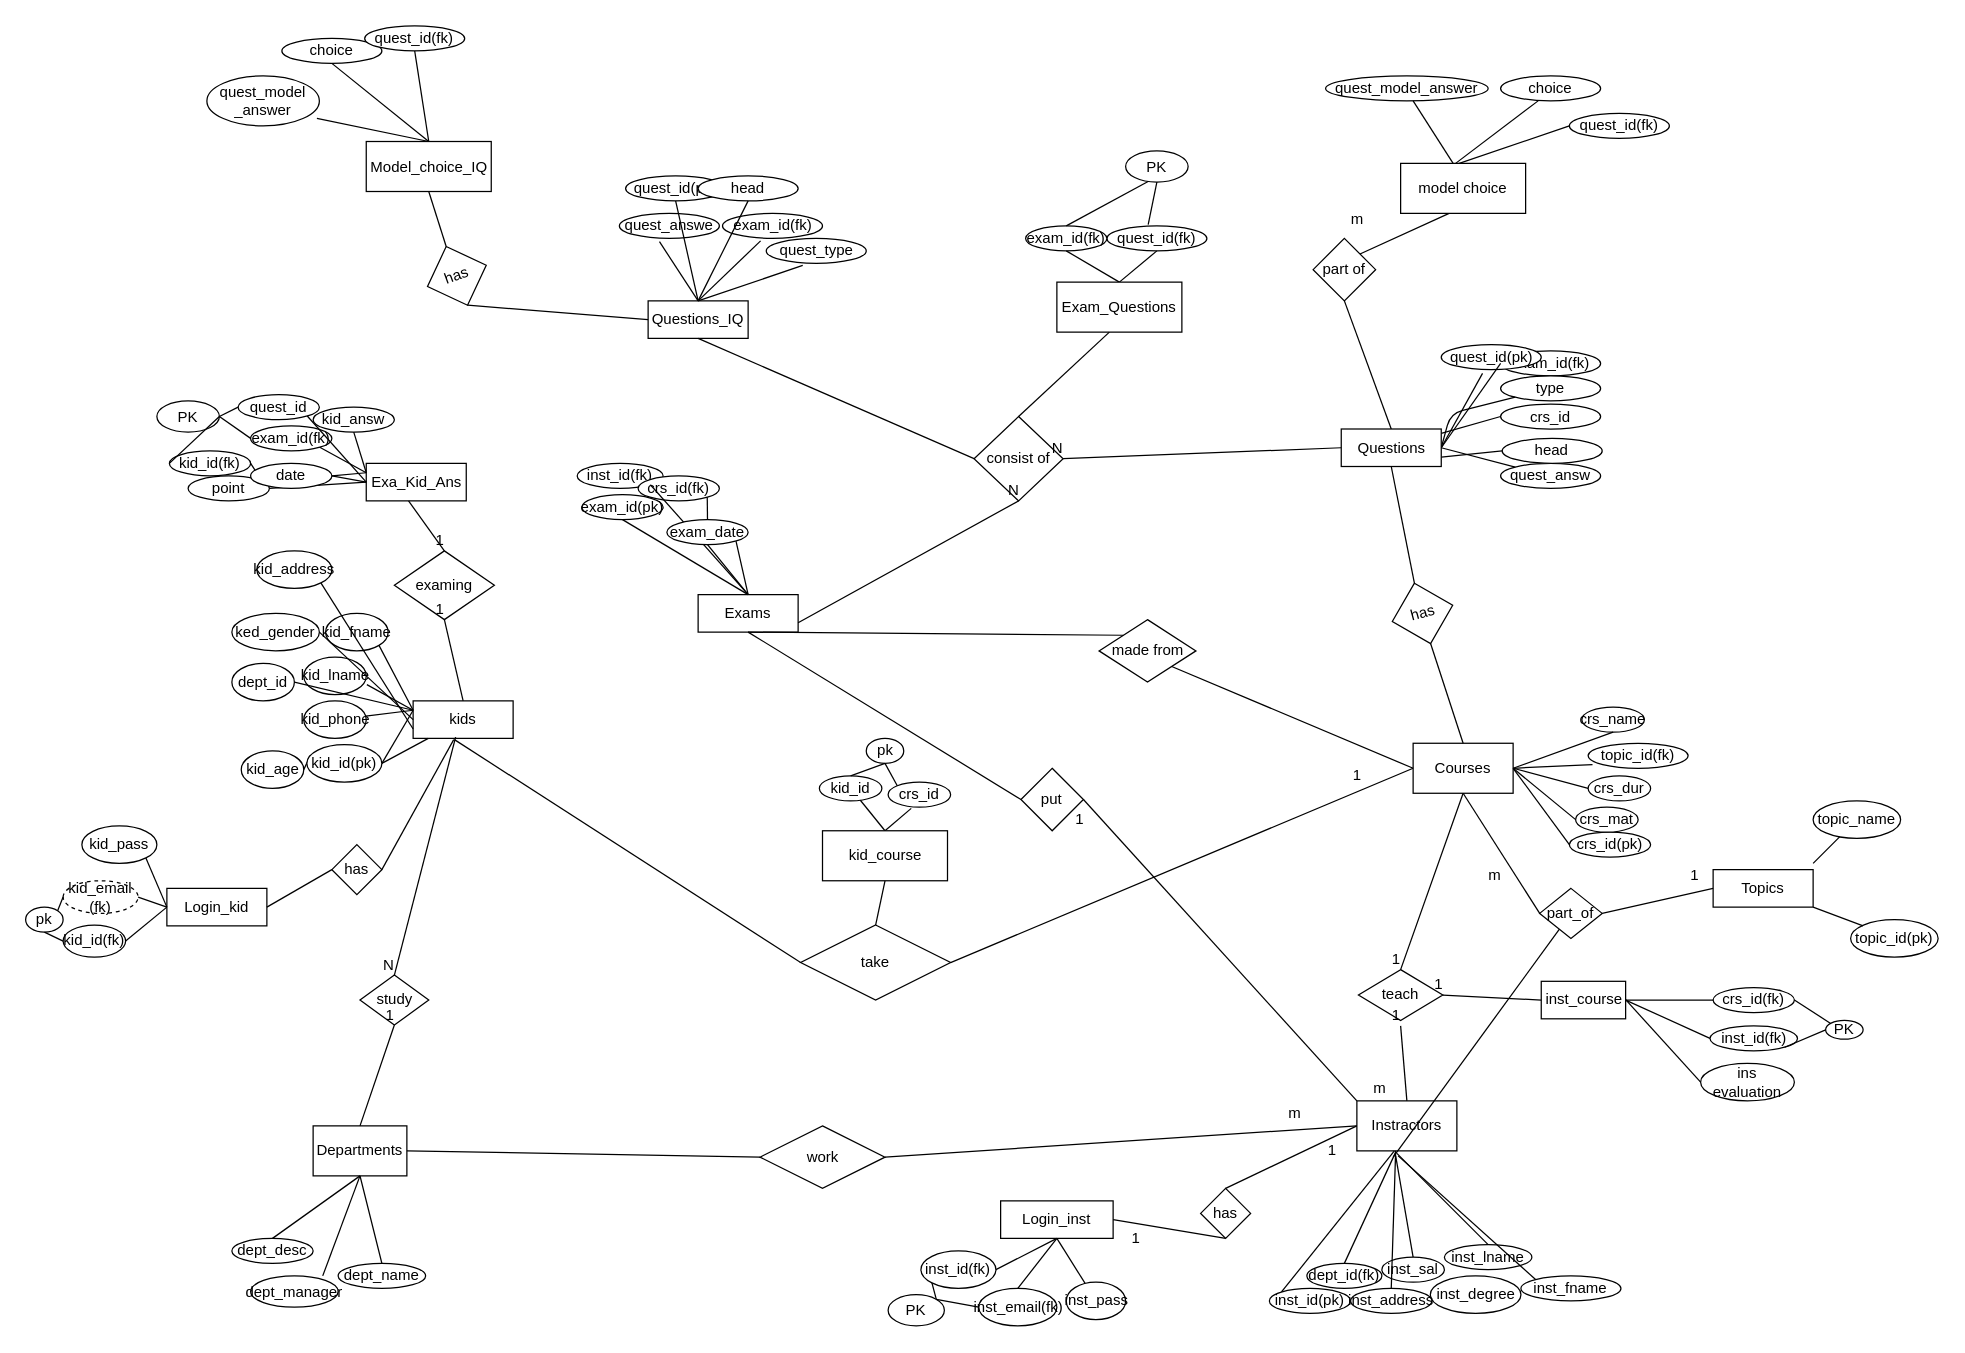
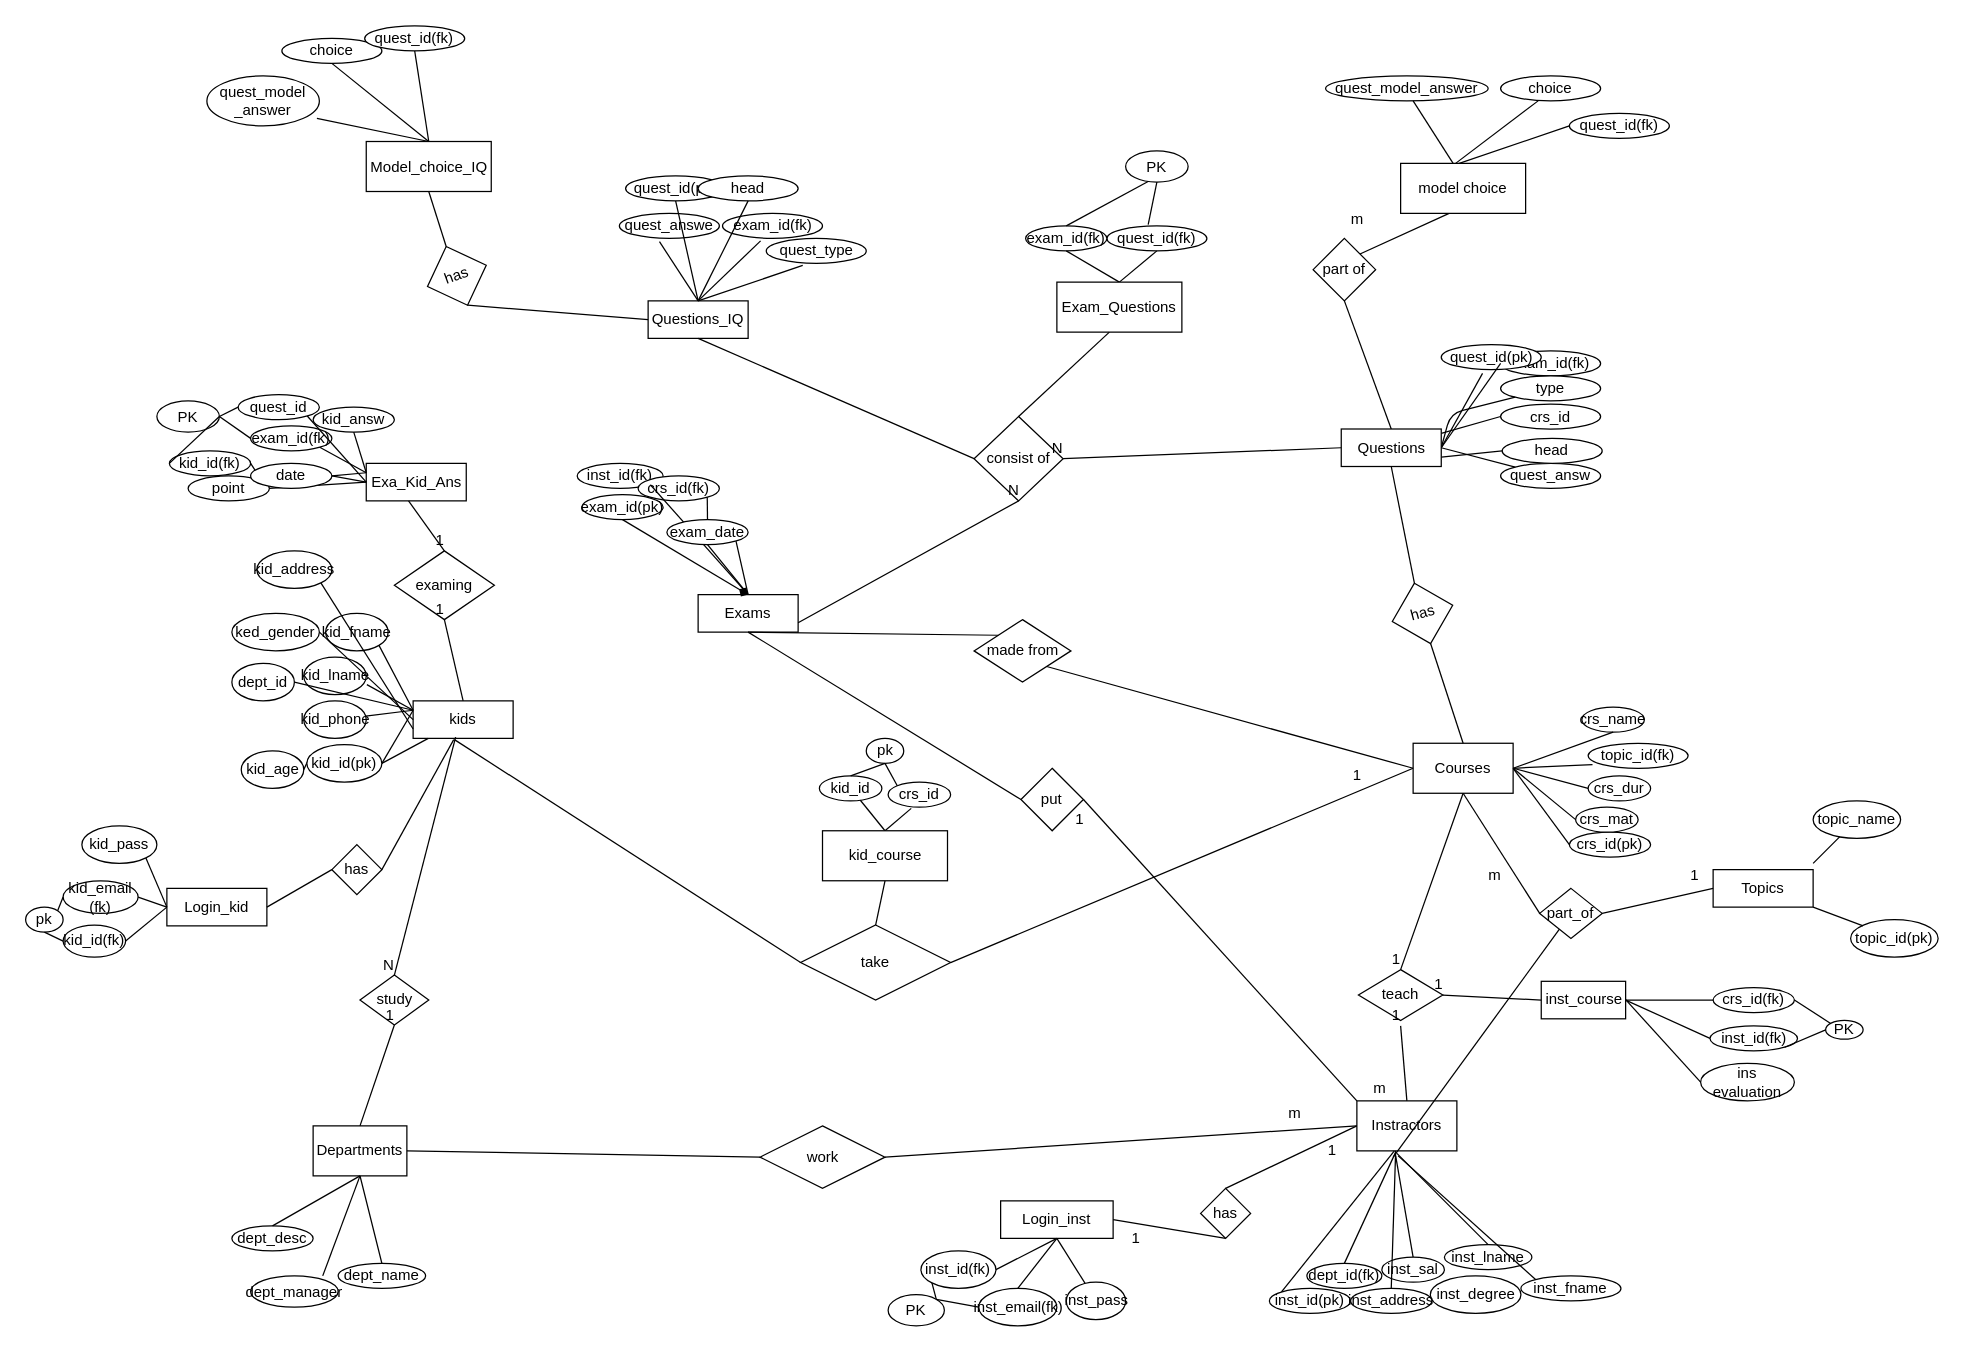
(740, 590) -> (739, 589)
(1148, 651) -> (1023, 651)
(101, 897) -> (101, 897)
(273, 1251) -> (273, 1238)
